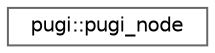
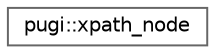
(108, 27) -> (108, 27)
